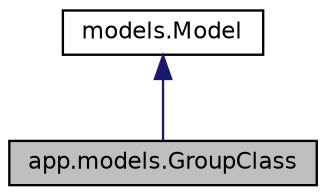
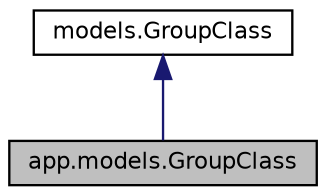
(163, 33) -> (163, 33)
